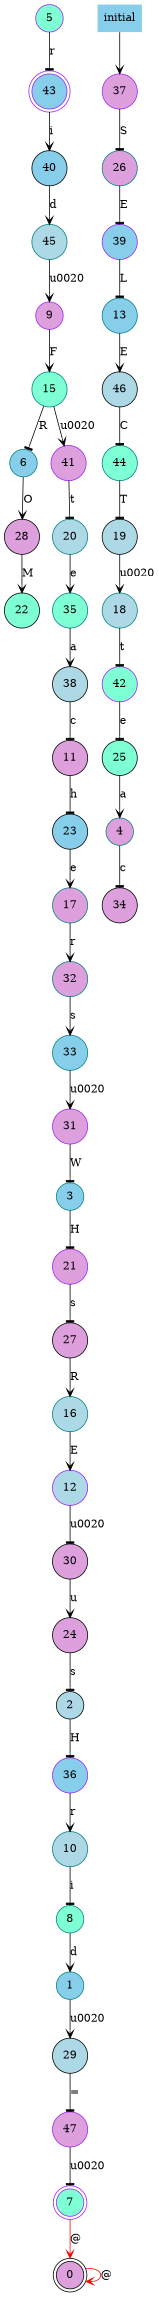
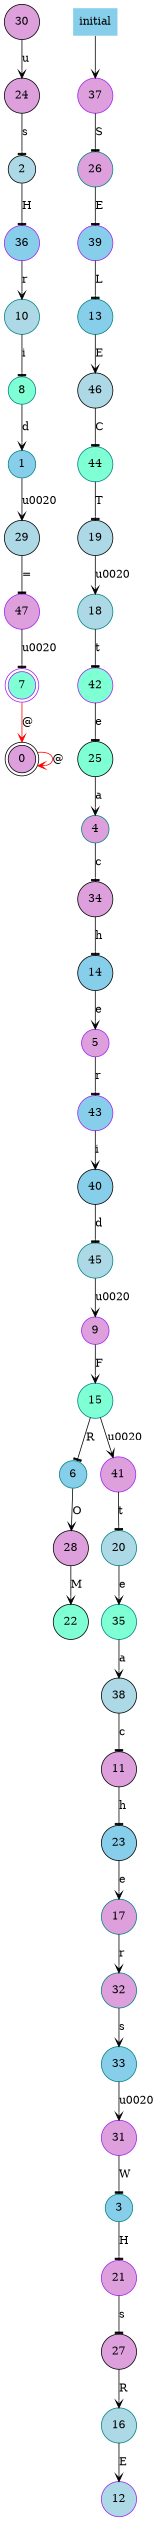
(49, 18) -> (95, 1043)
(49, 91) -> (95, 1113)
(49, 201) -> (95, 1222)
none -> (95, 973)
(70, 1523) -> none
